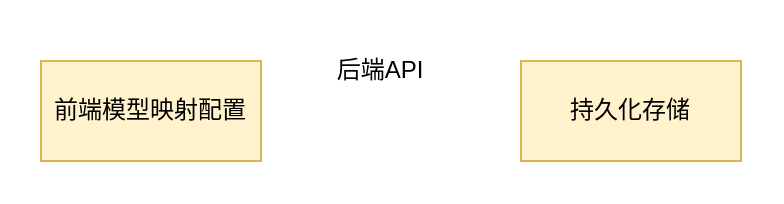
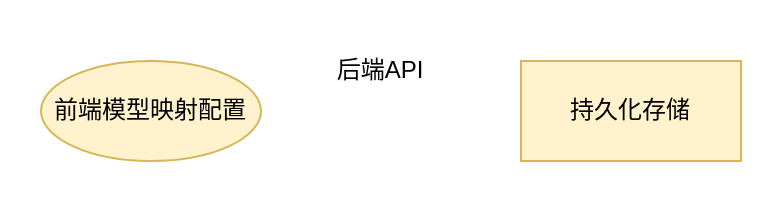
(151, 111) -> (151, 111)
